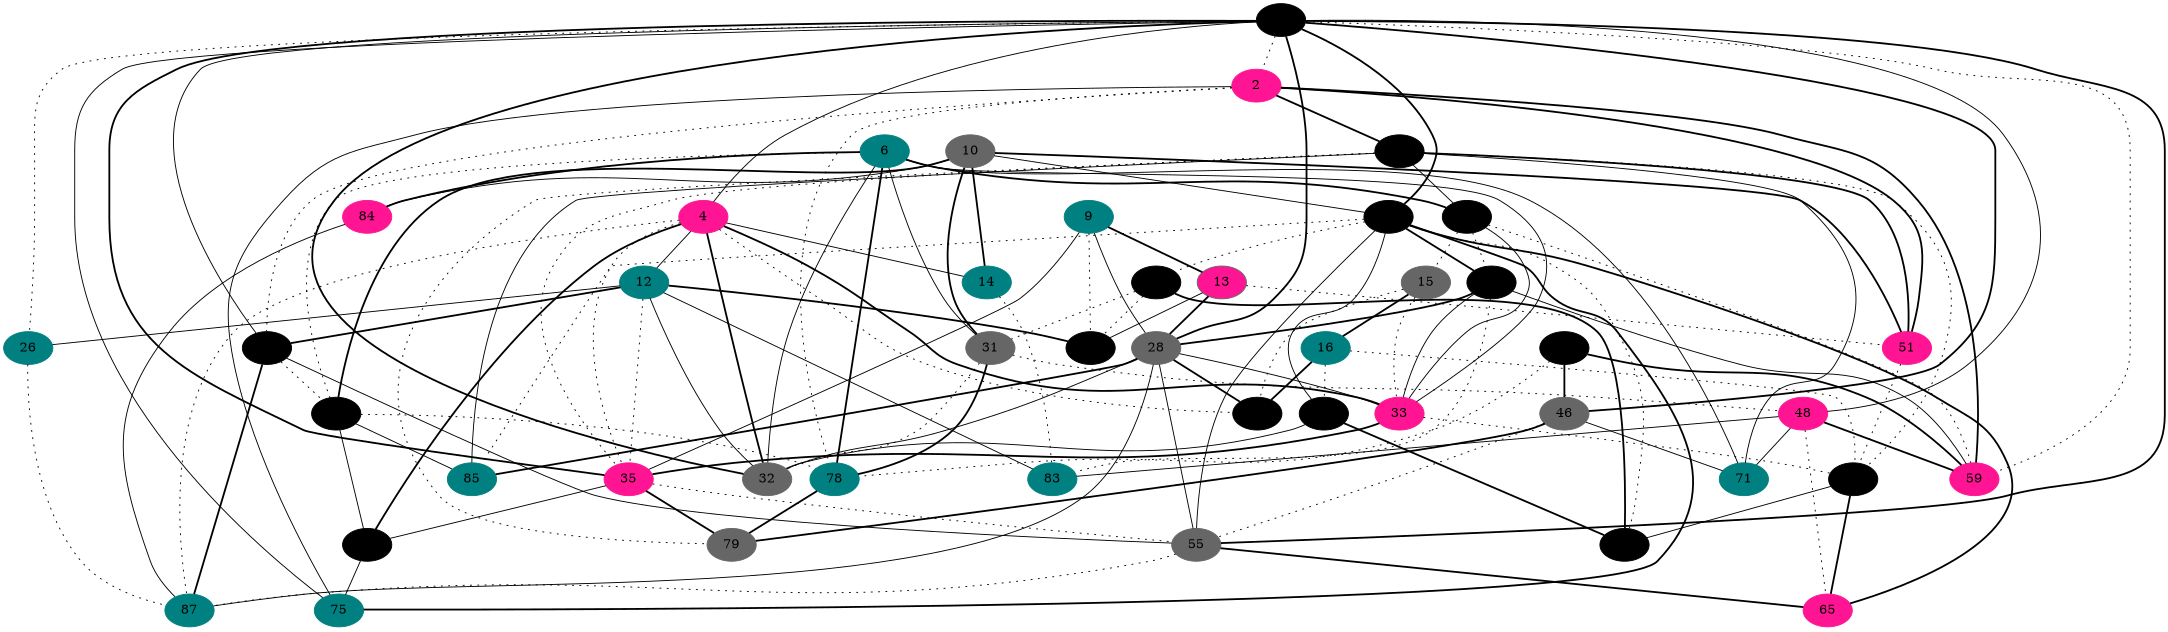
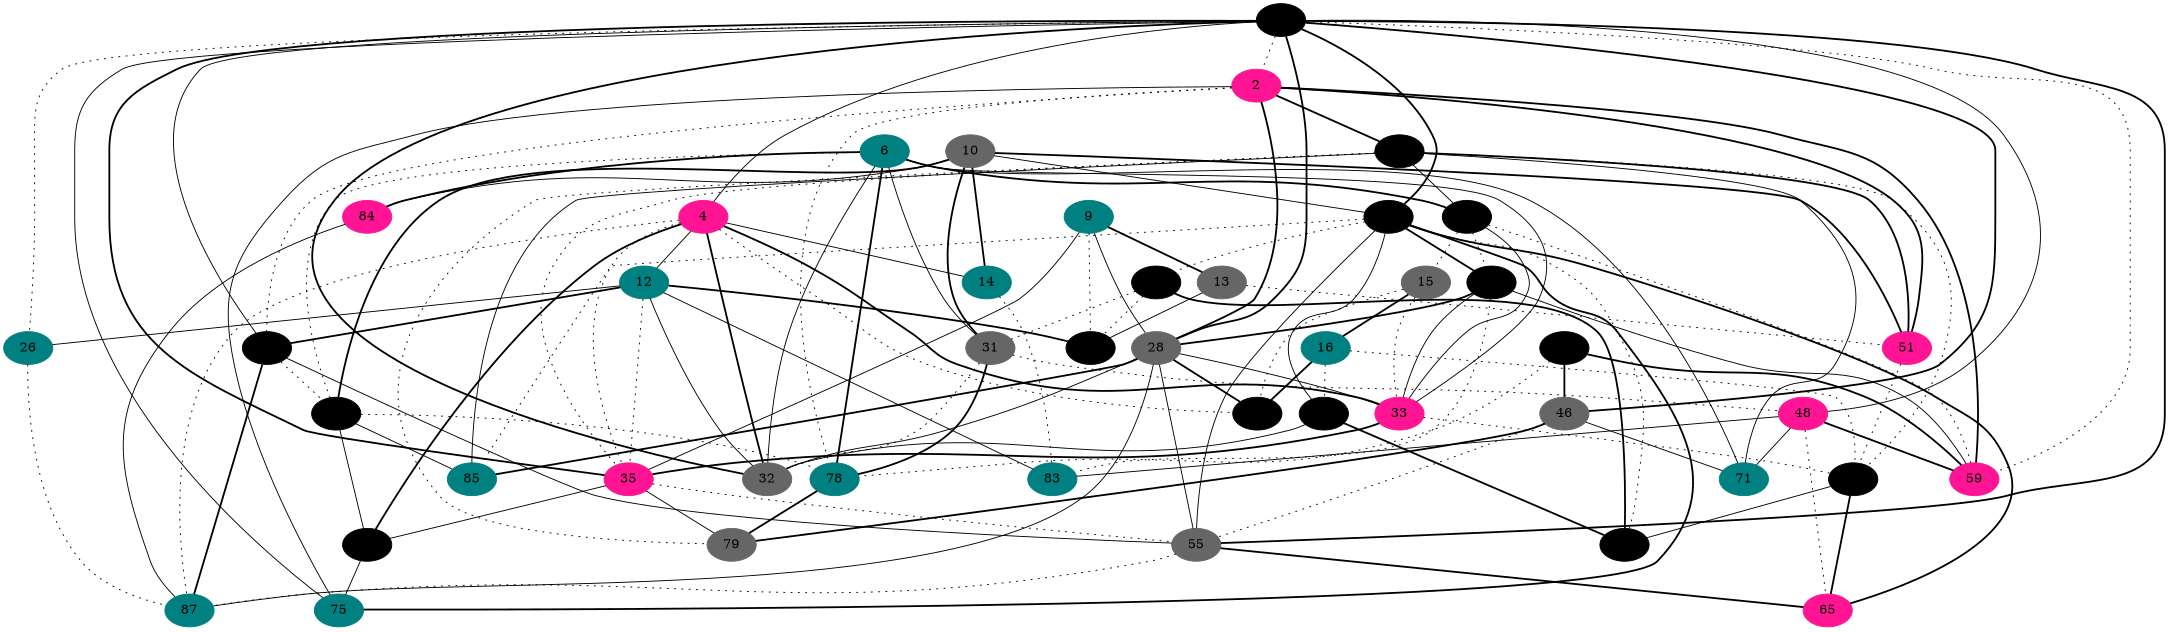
(1222, 282) -> (1222, 282)
(1189, 315) -> (1272, 252)
(687, 516) -> (687, 516)
